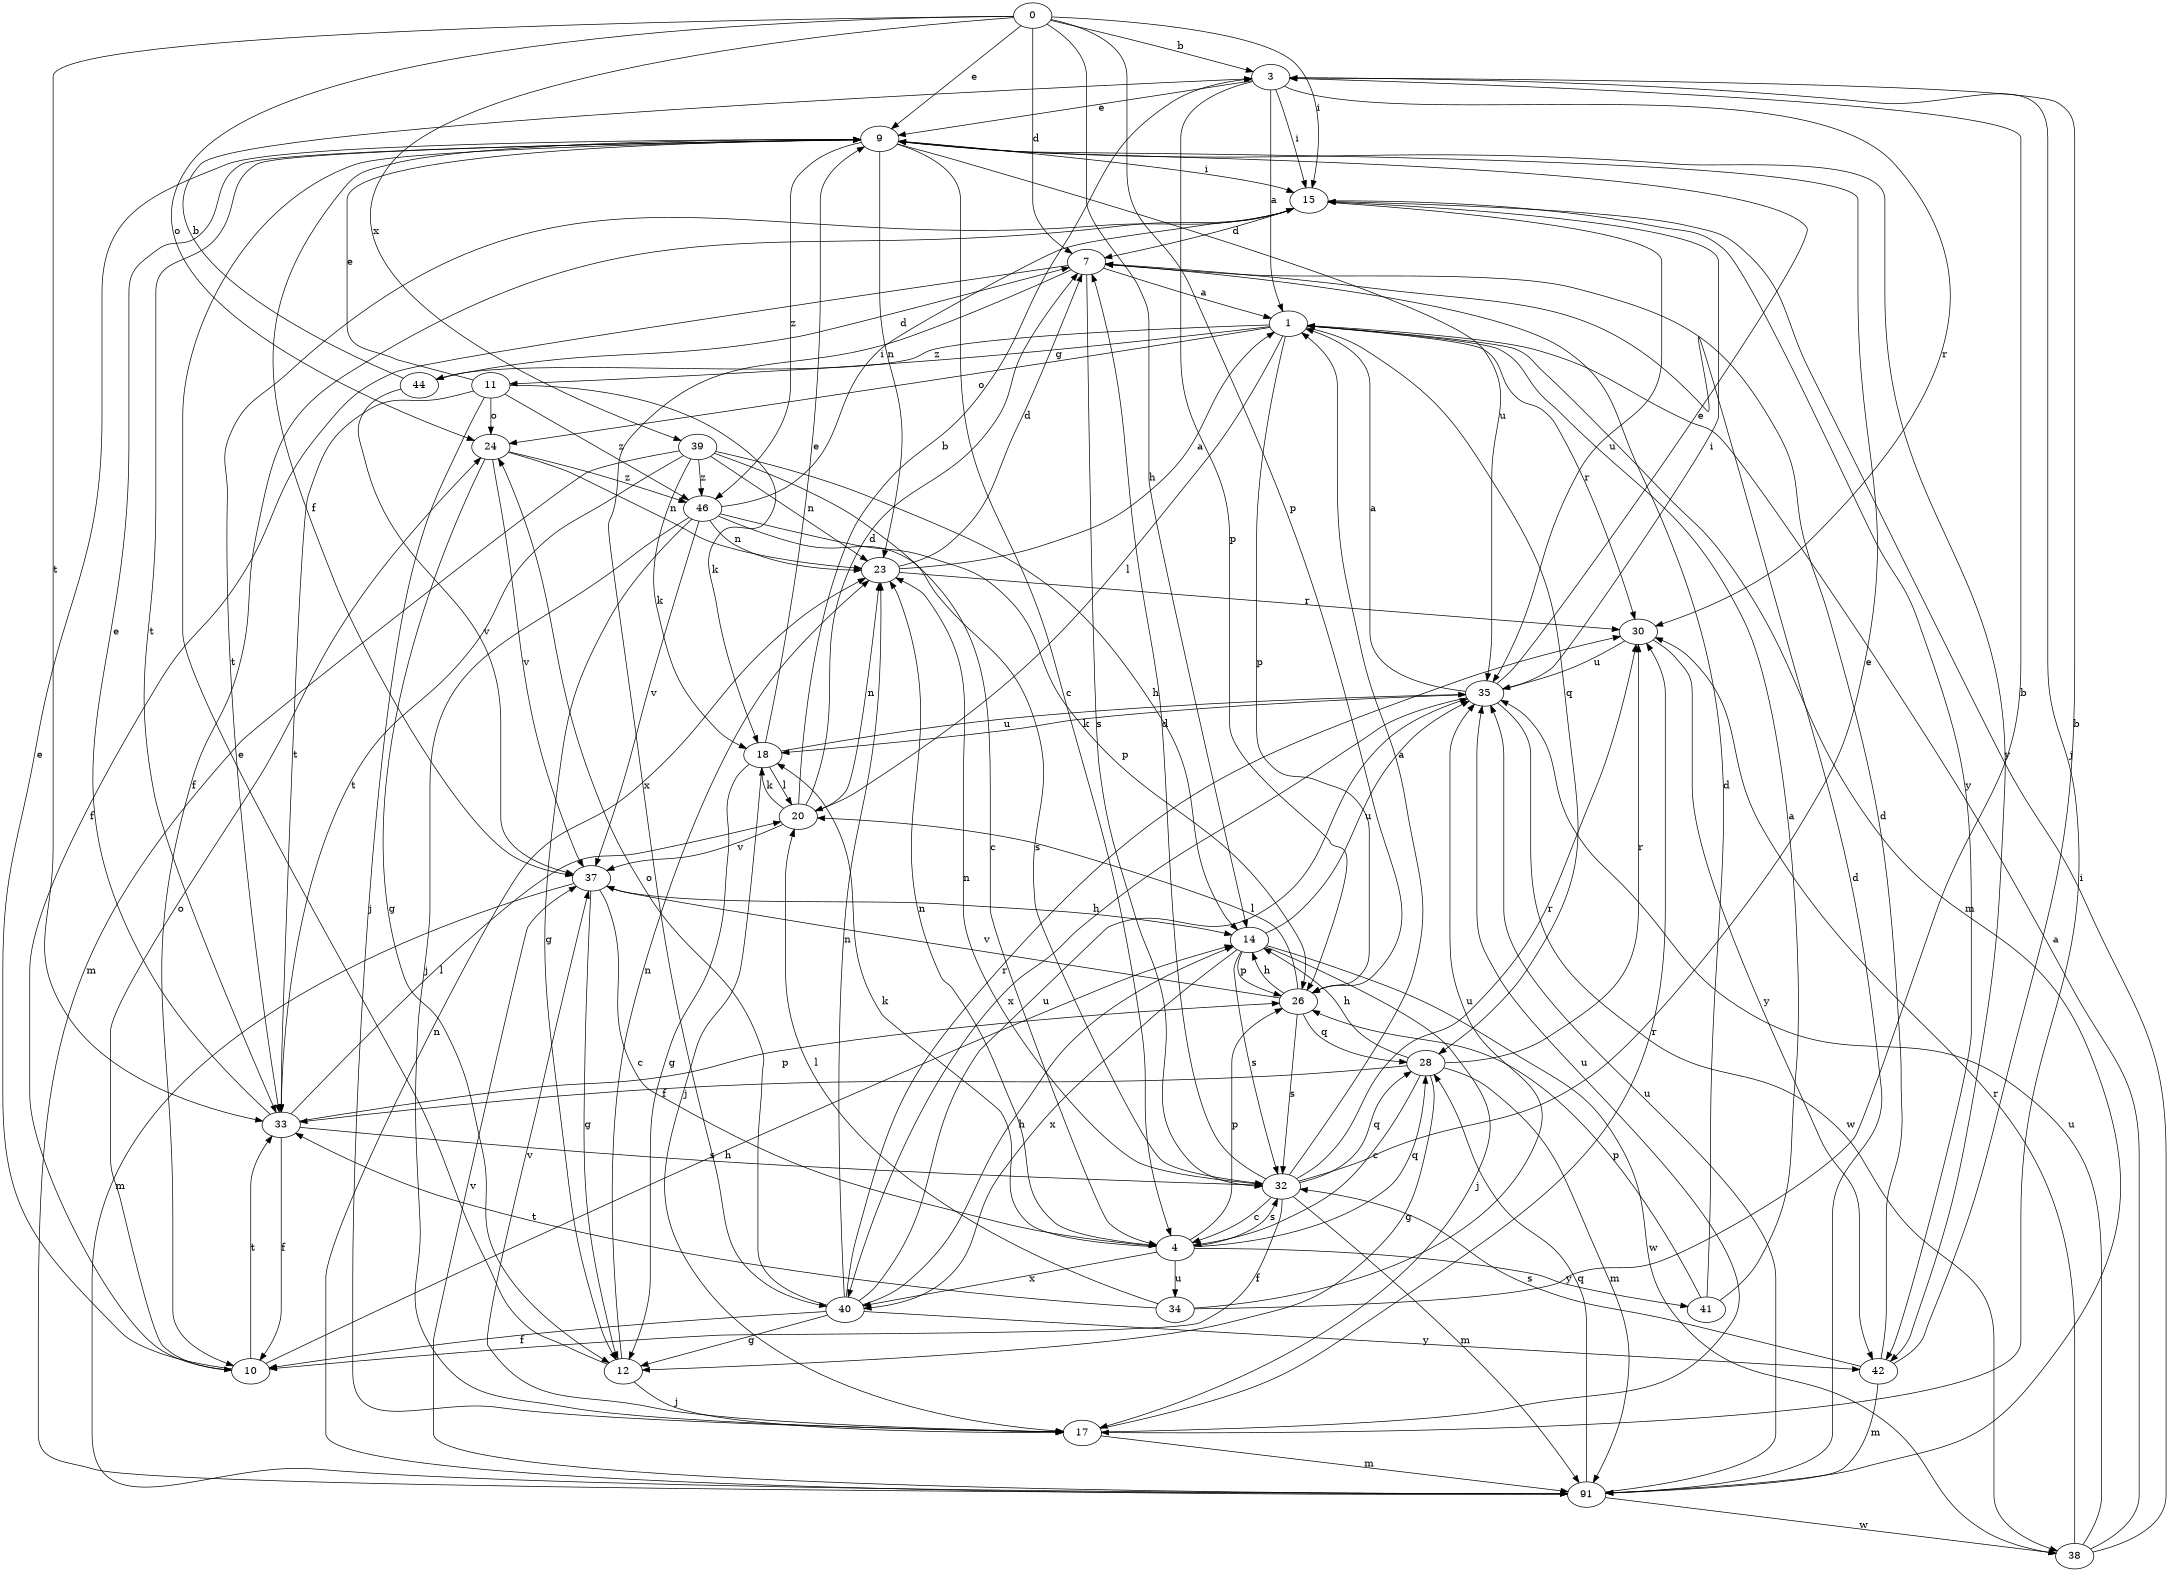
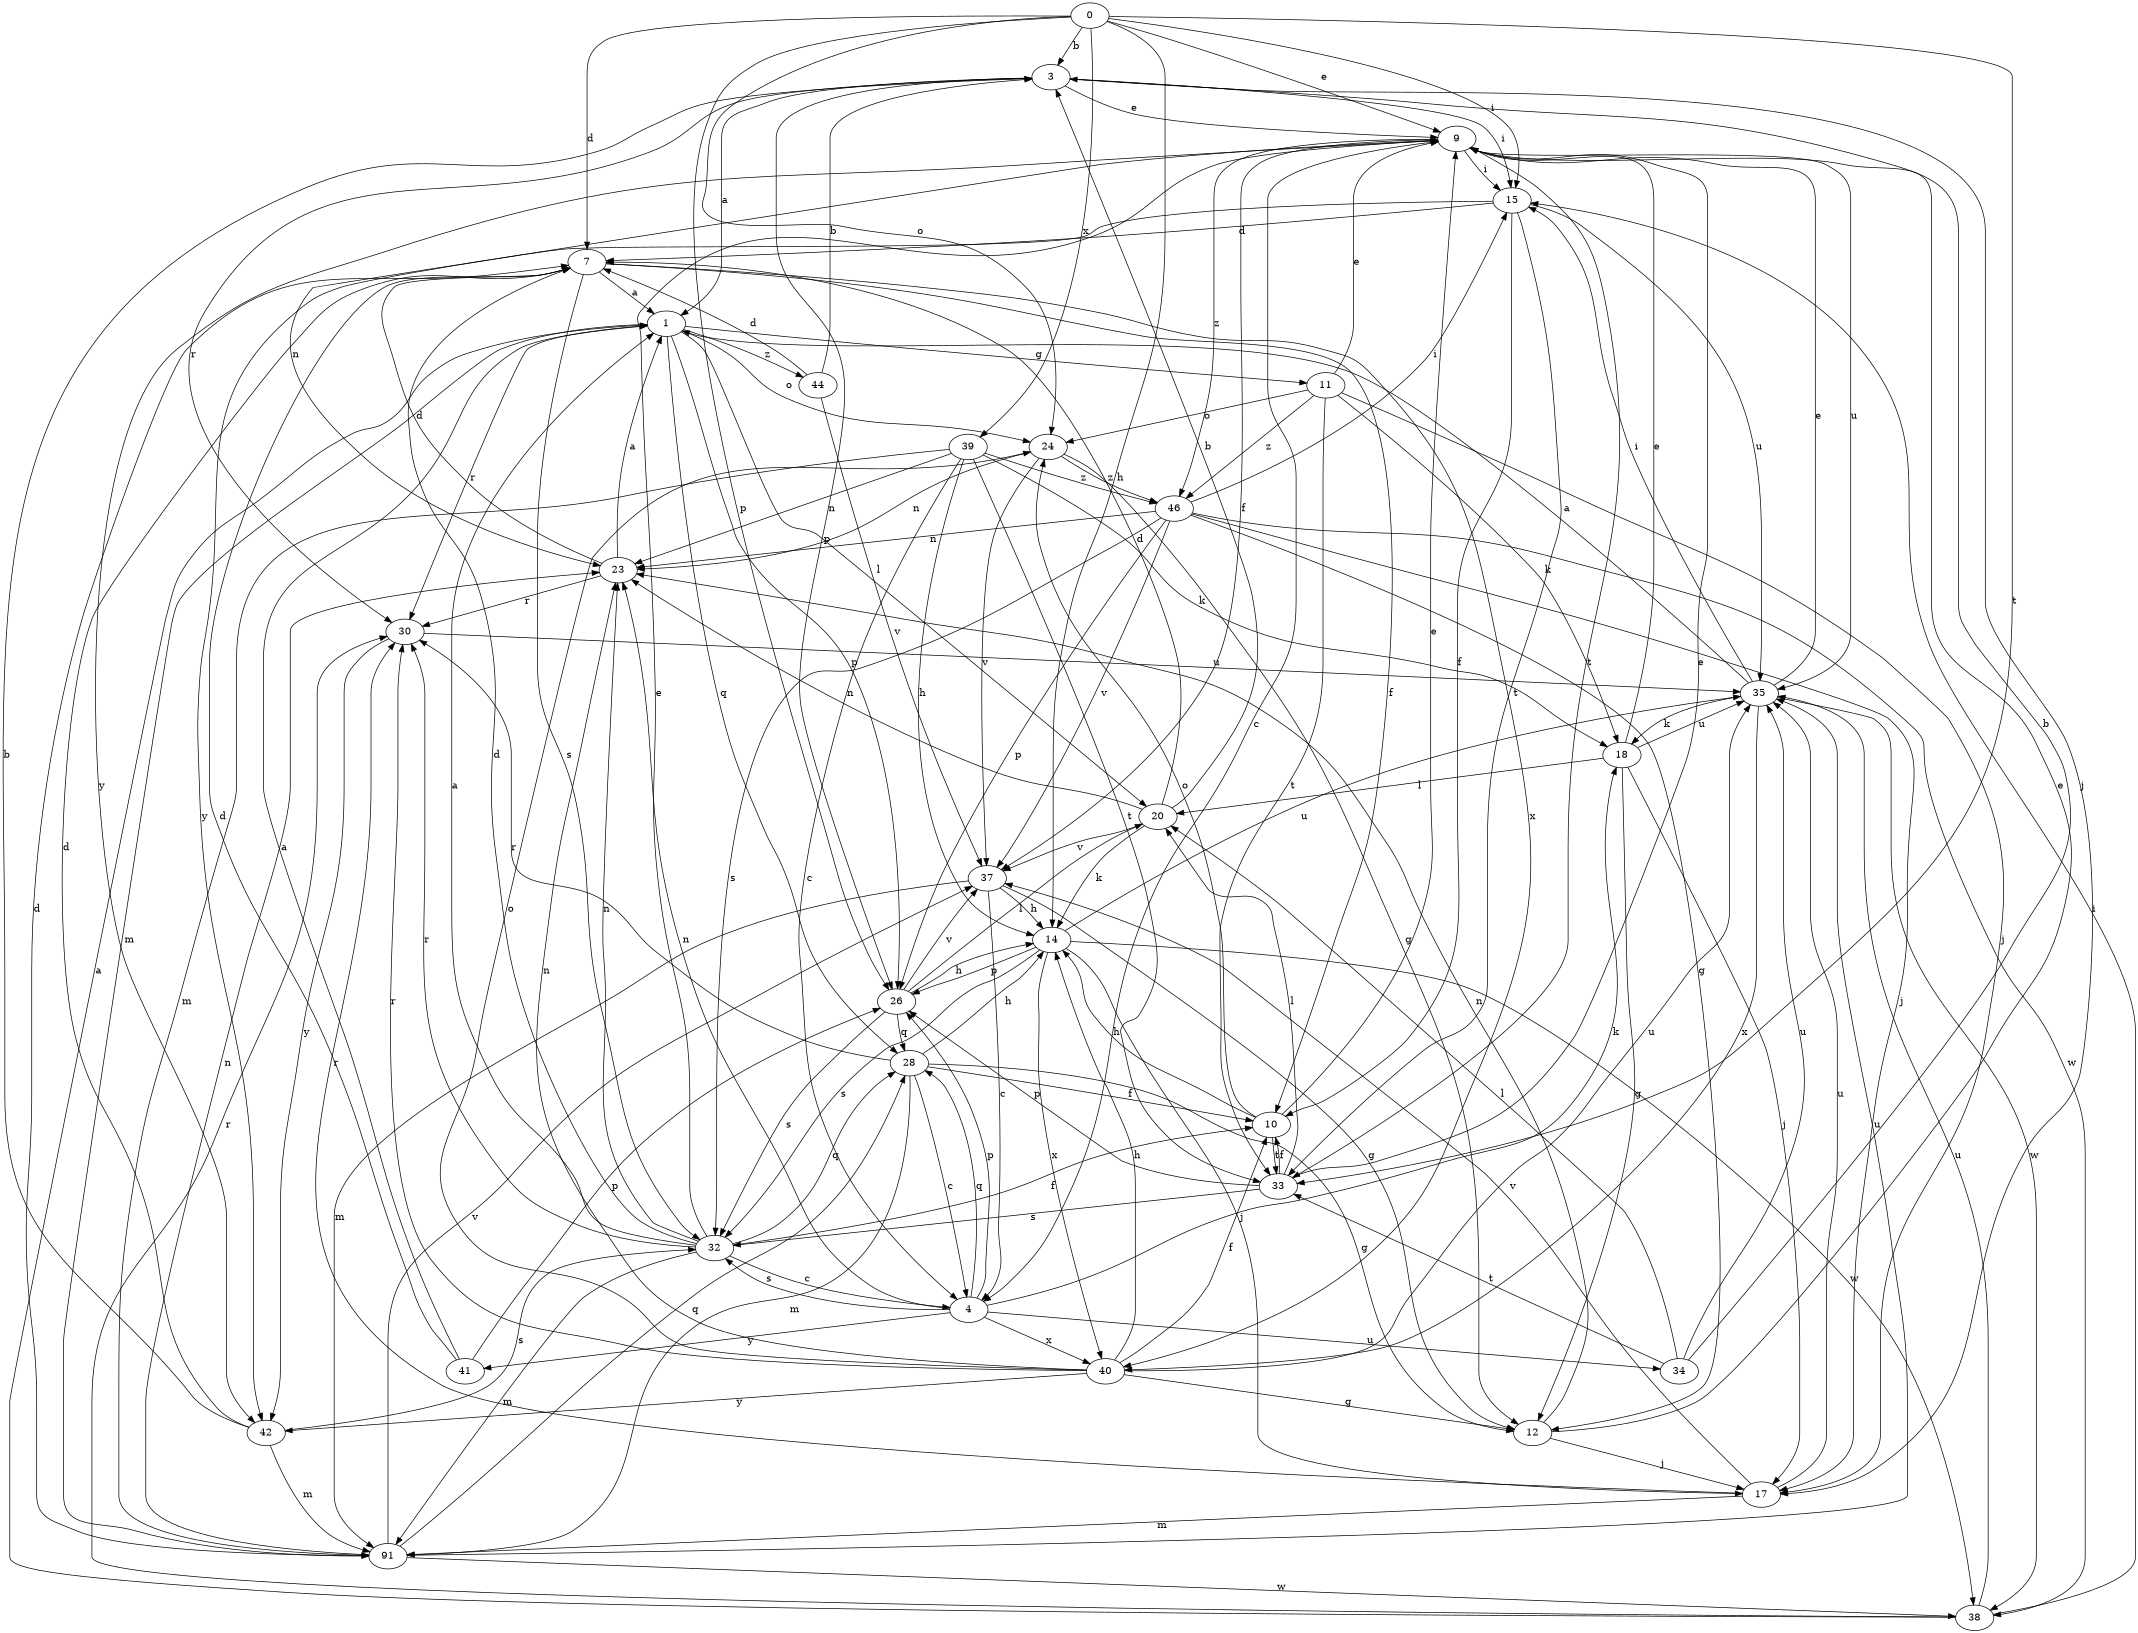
(769, 794) -> (1095, 867)
none -> (1941, 828)
(857, 1082) -> (1087, 1092)
